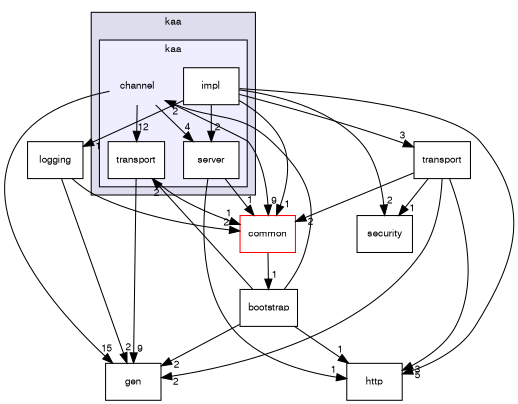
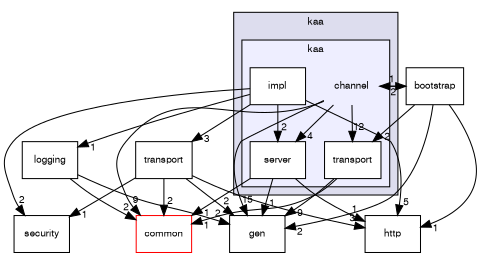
(283, 144) -> none
none -> (269, 192)
(268, 266) -> (388, 86)
